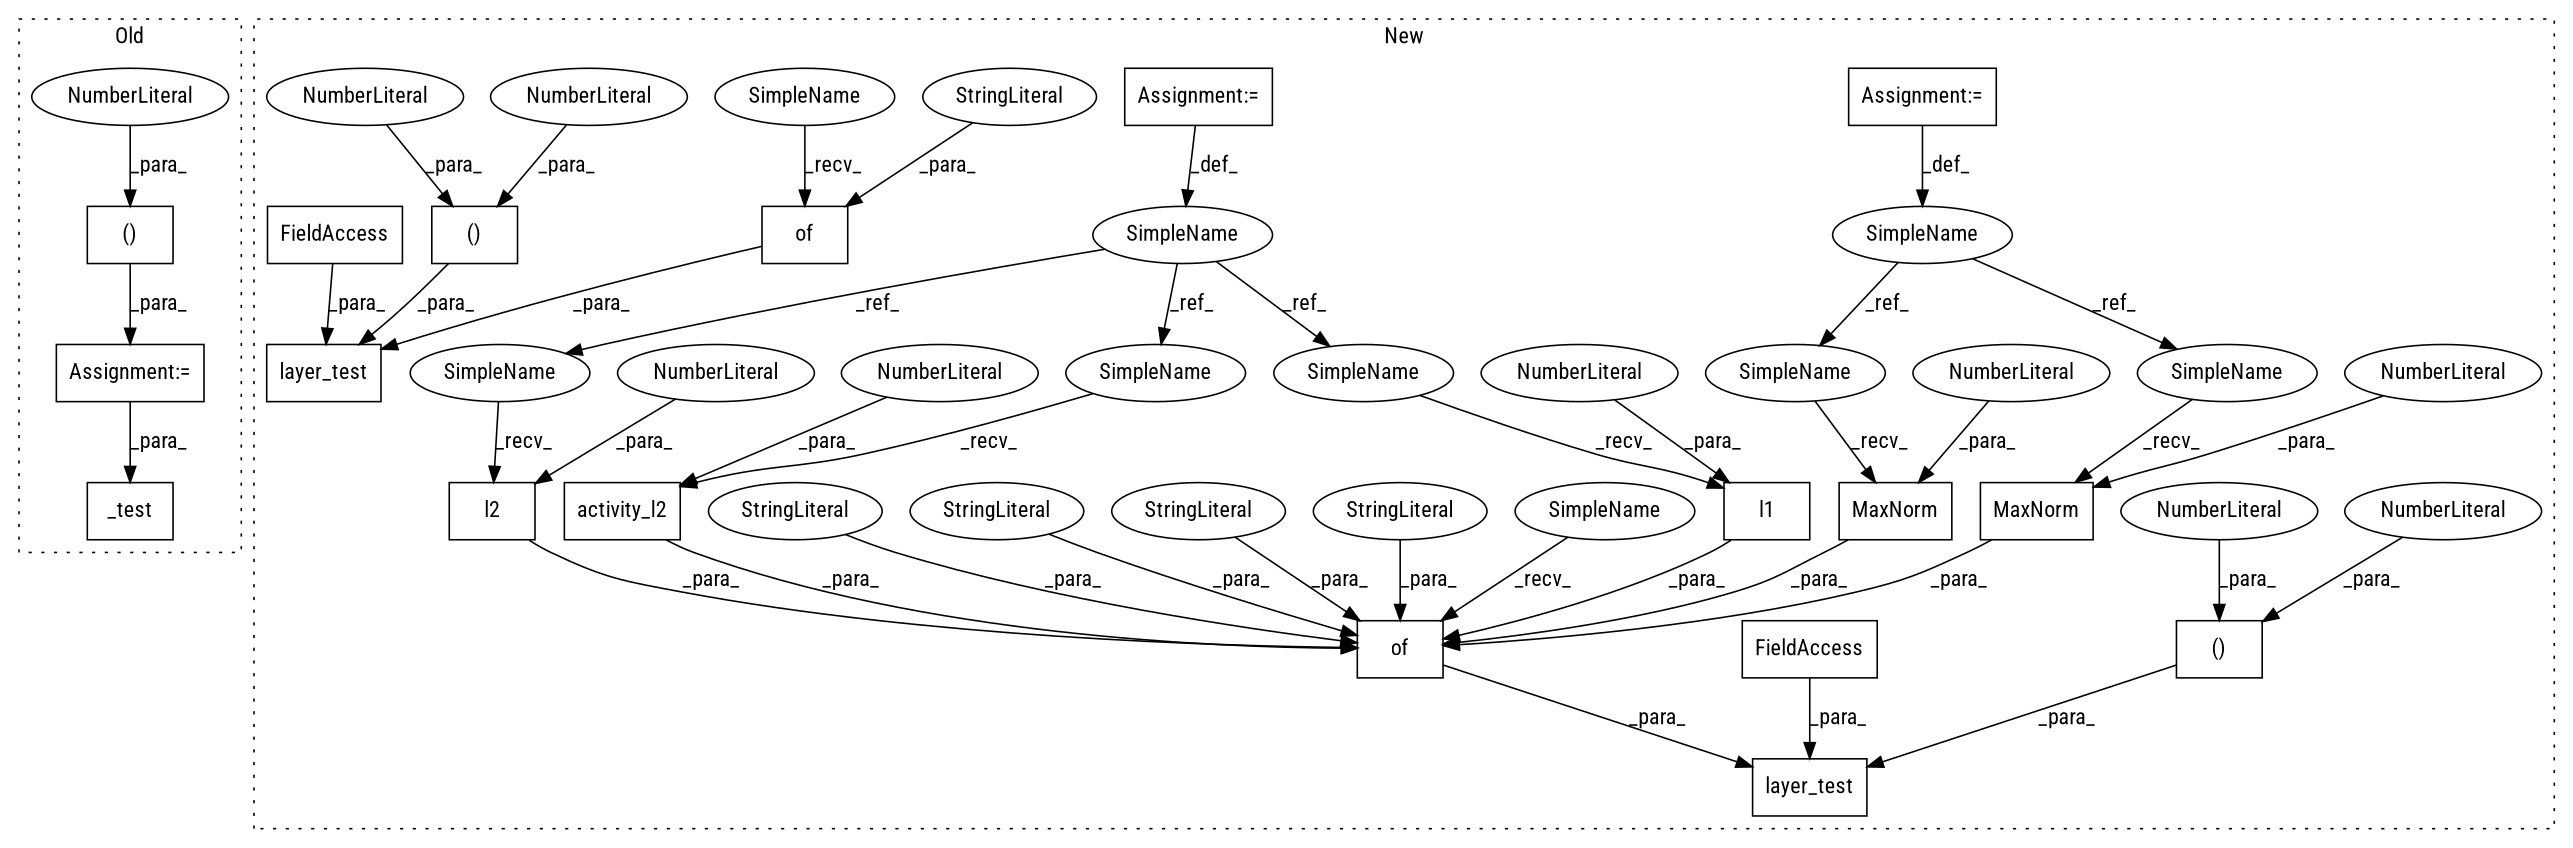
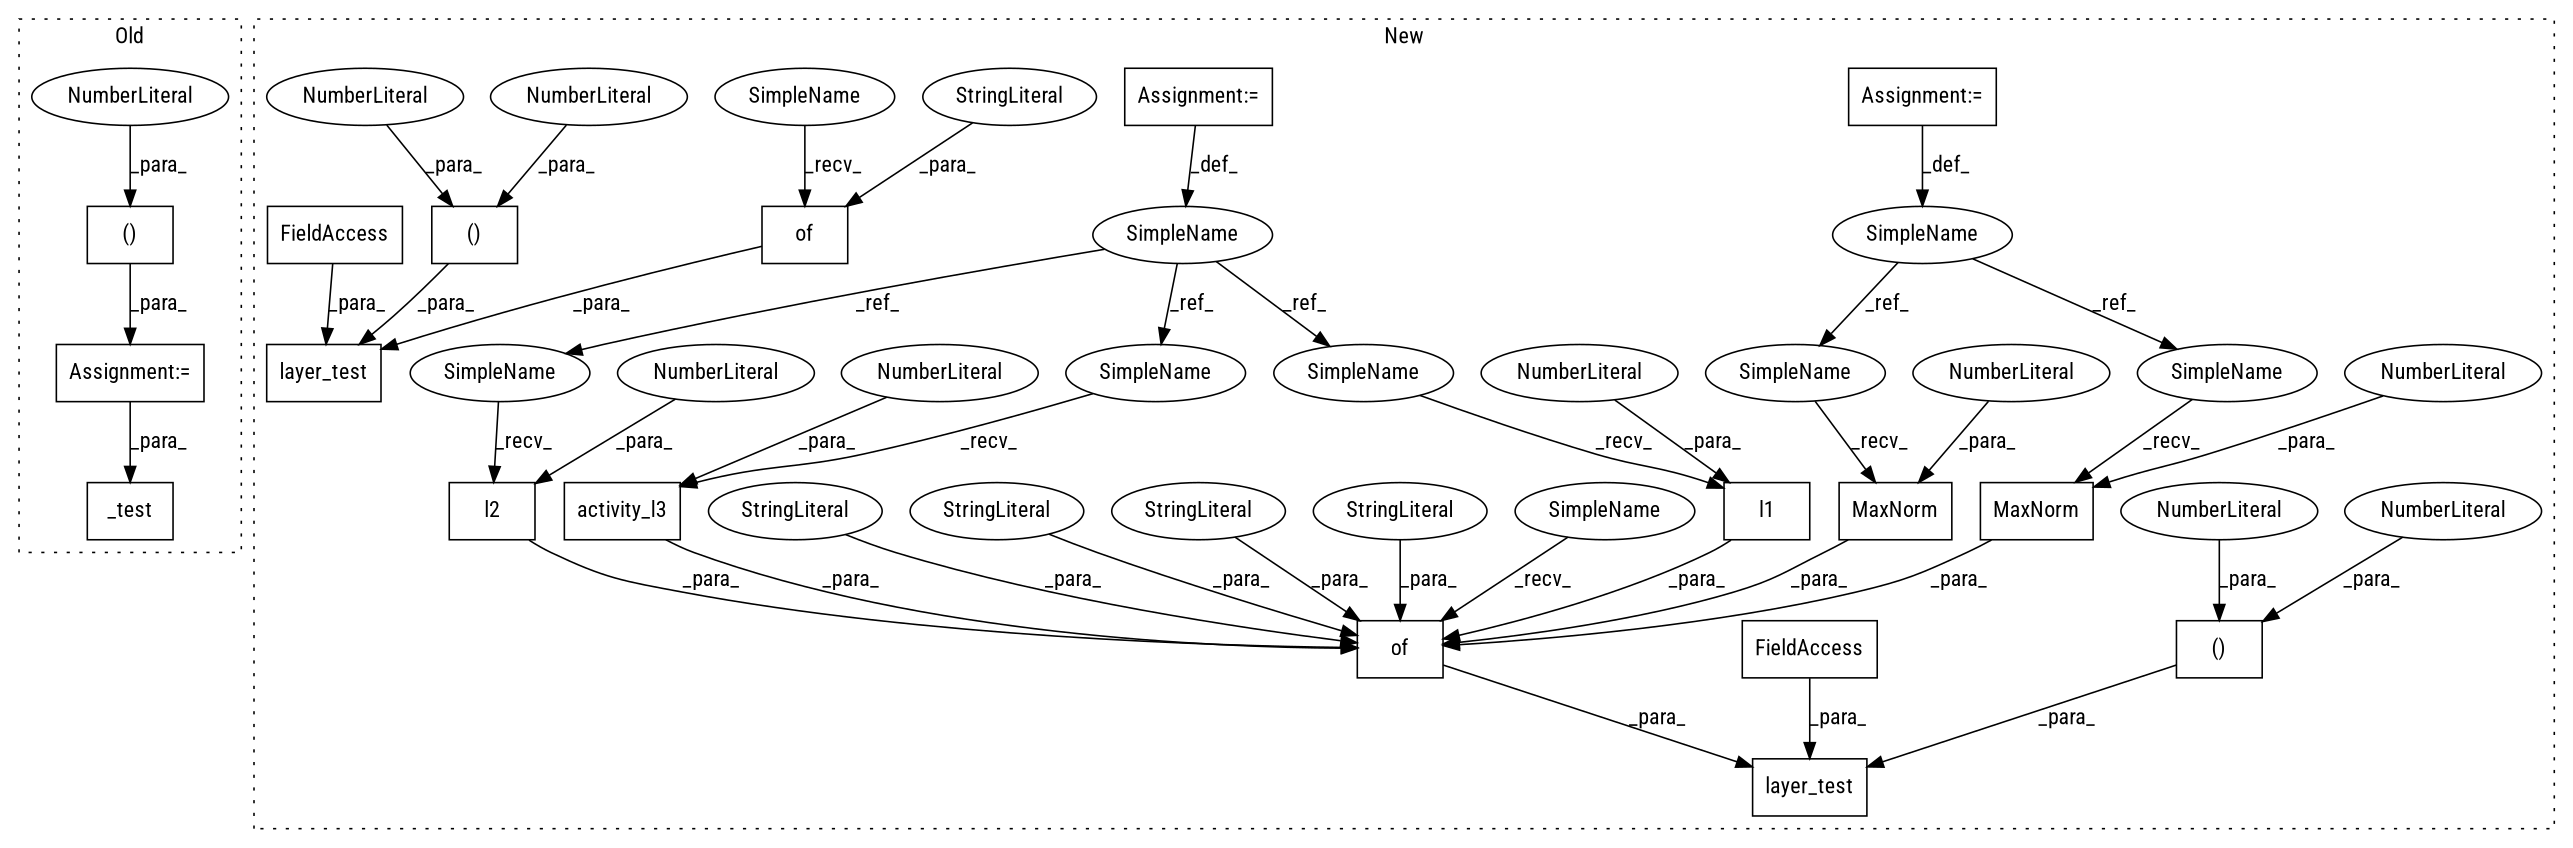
(622, 511) -> (622, 511)
